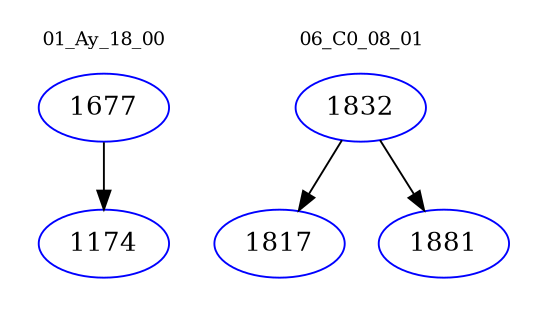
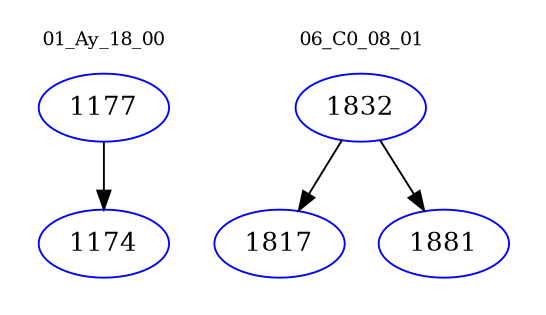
(104, 108) -> (104, 108)
